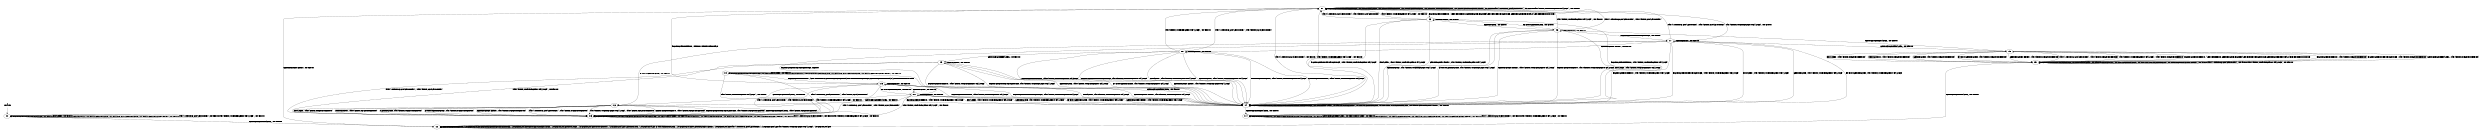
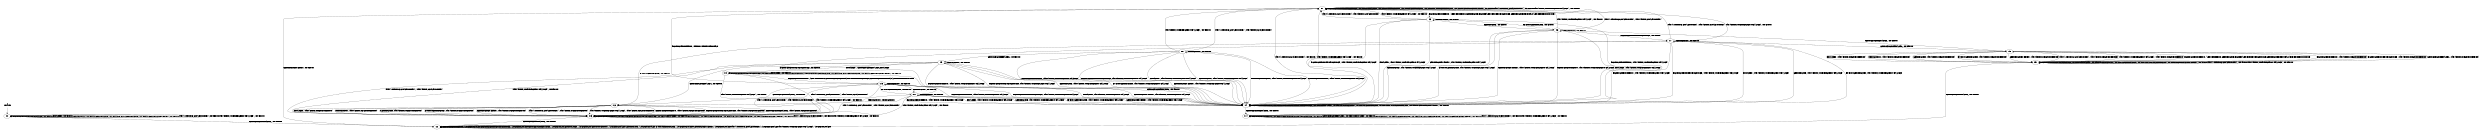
(1427, 50) -> none
none -> (772, 67)
(800, 68) -> (800, 68)
none -> (834, 68)
(881, 100) -> (881, 100)
none -> (514, 121)
